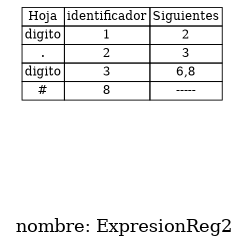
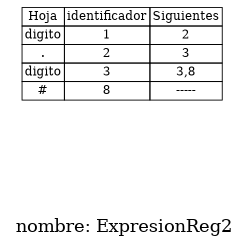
(186, 72) -> (186, 72)
